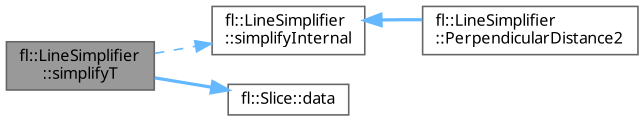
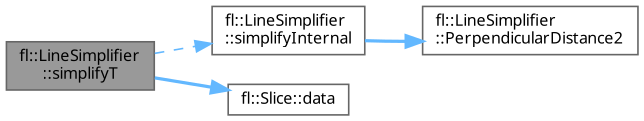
(402, 20) -> (385, 41)
